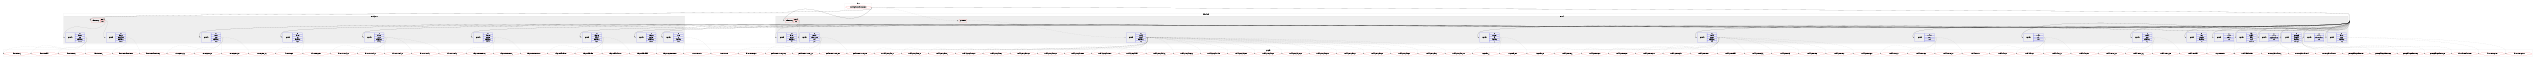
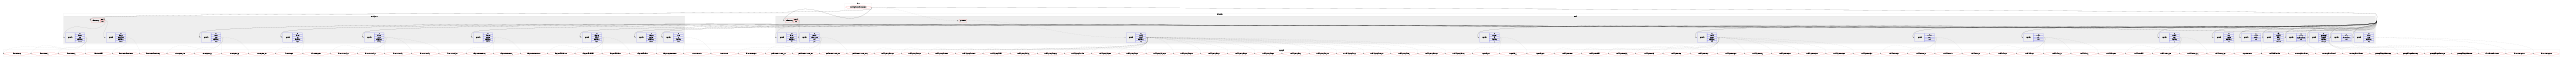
none -> (2084, 54)
